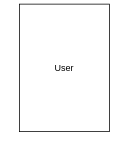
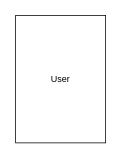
(64, 68) -> (60, 79)
